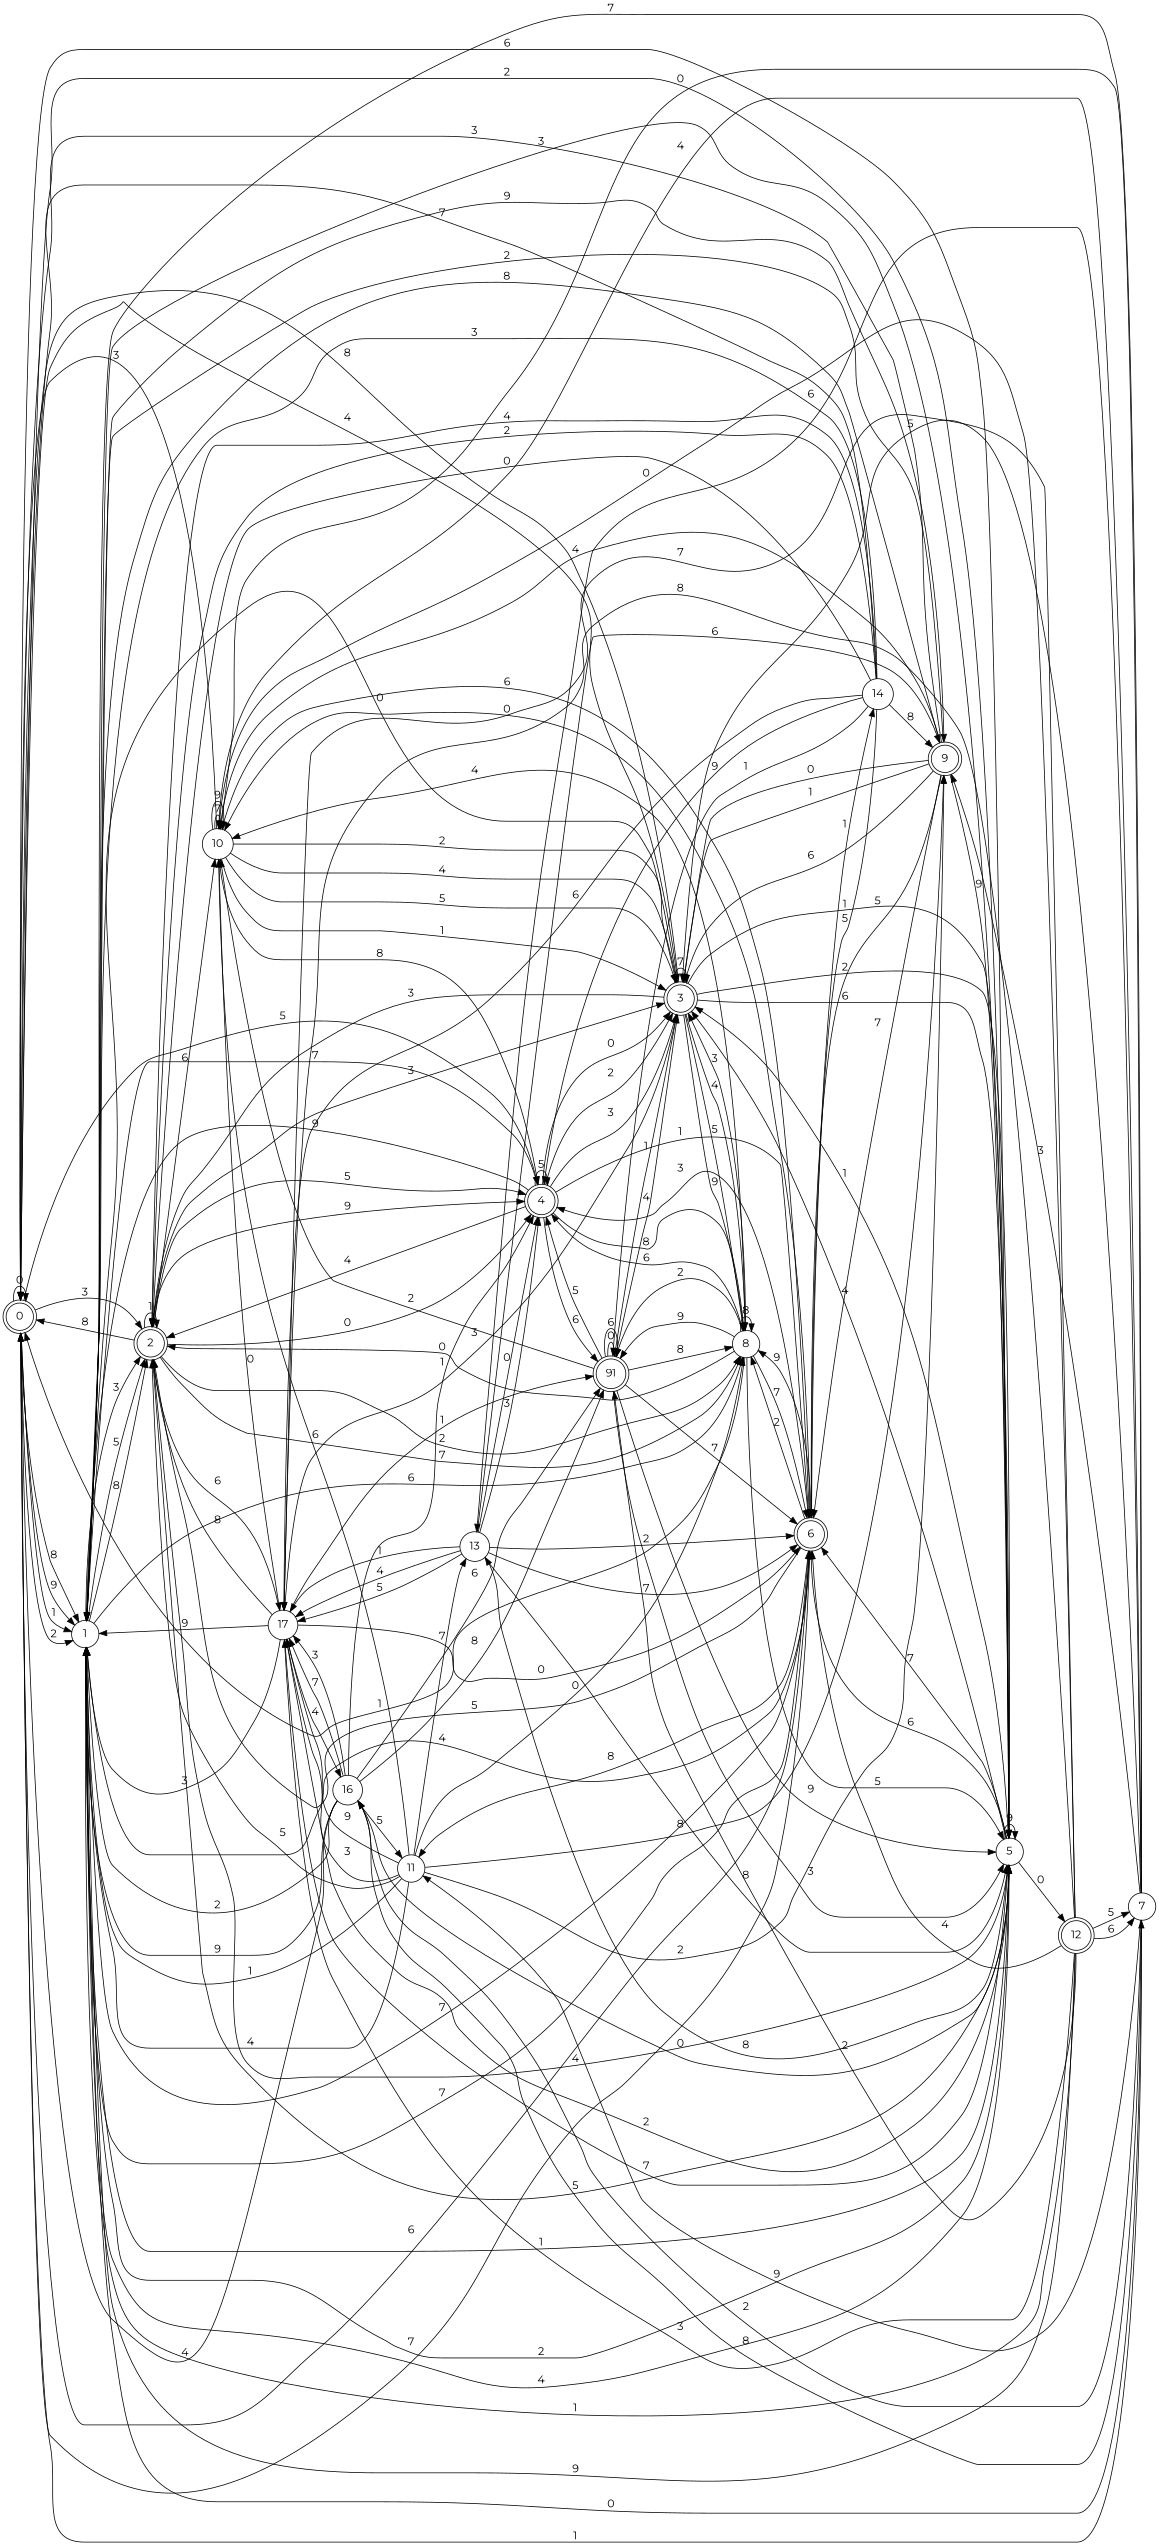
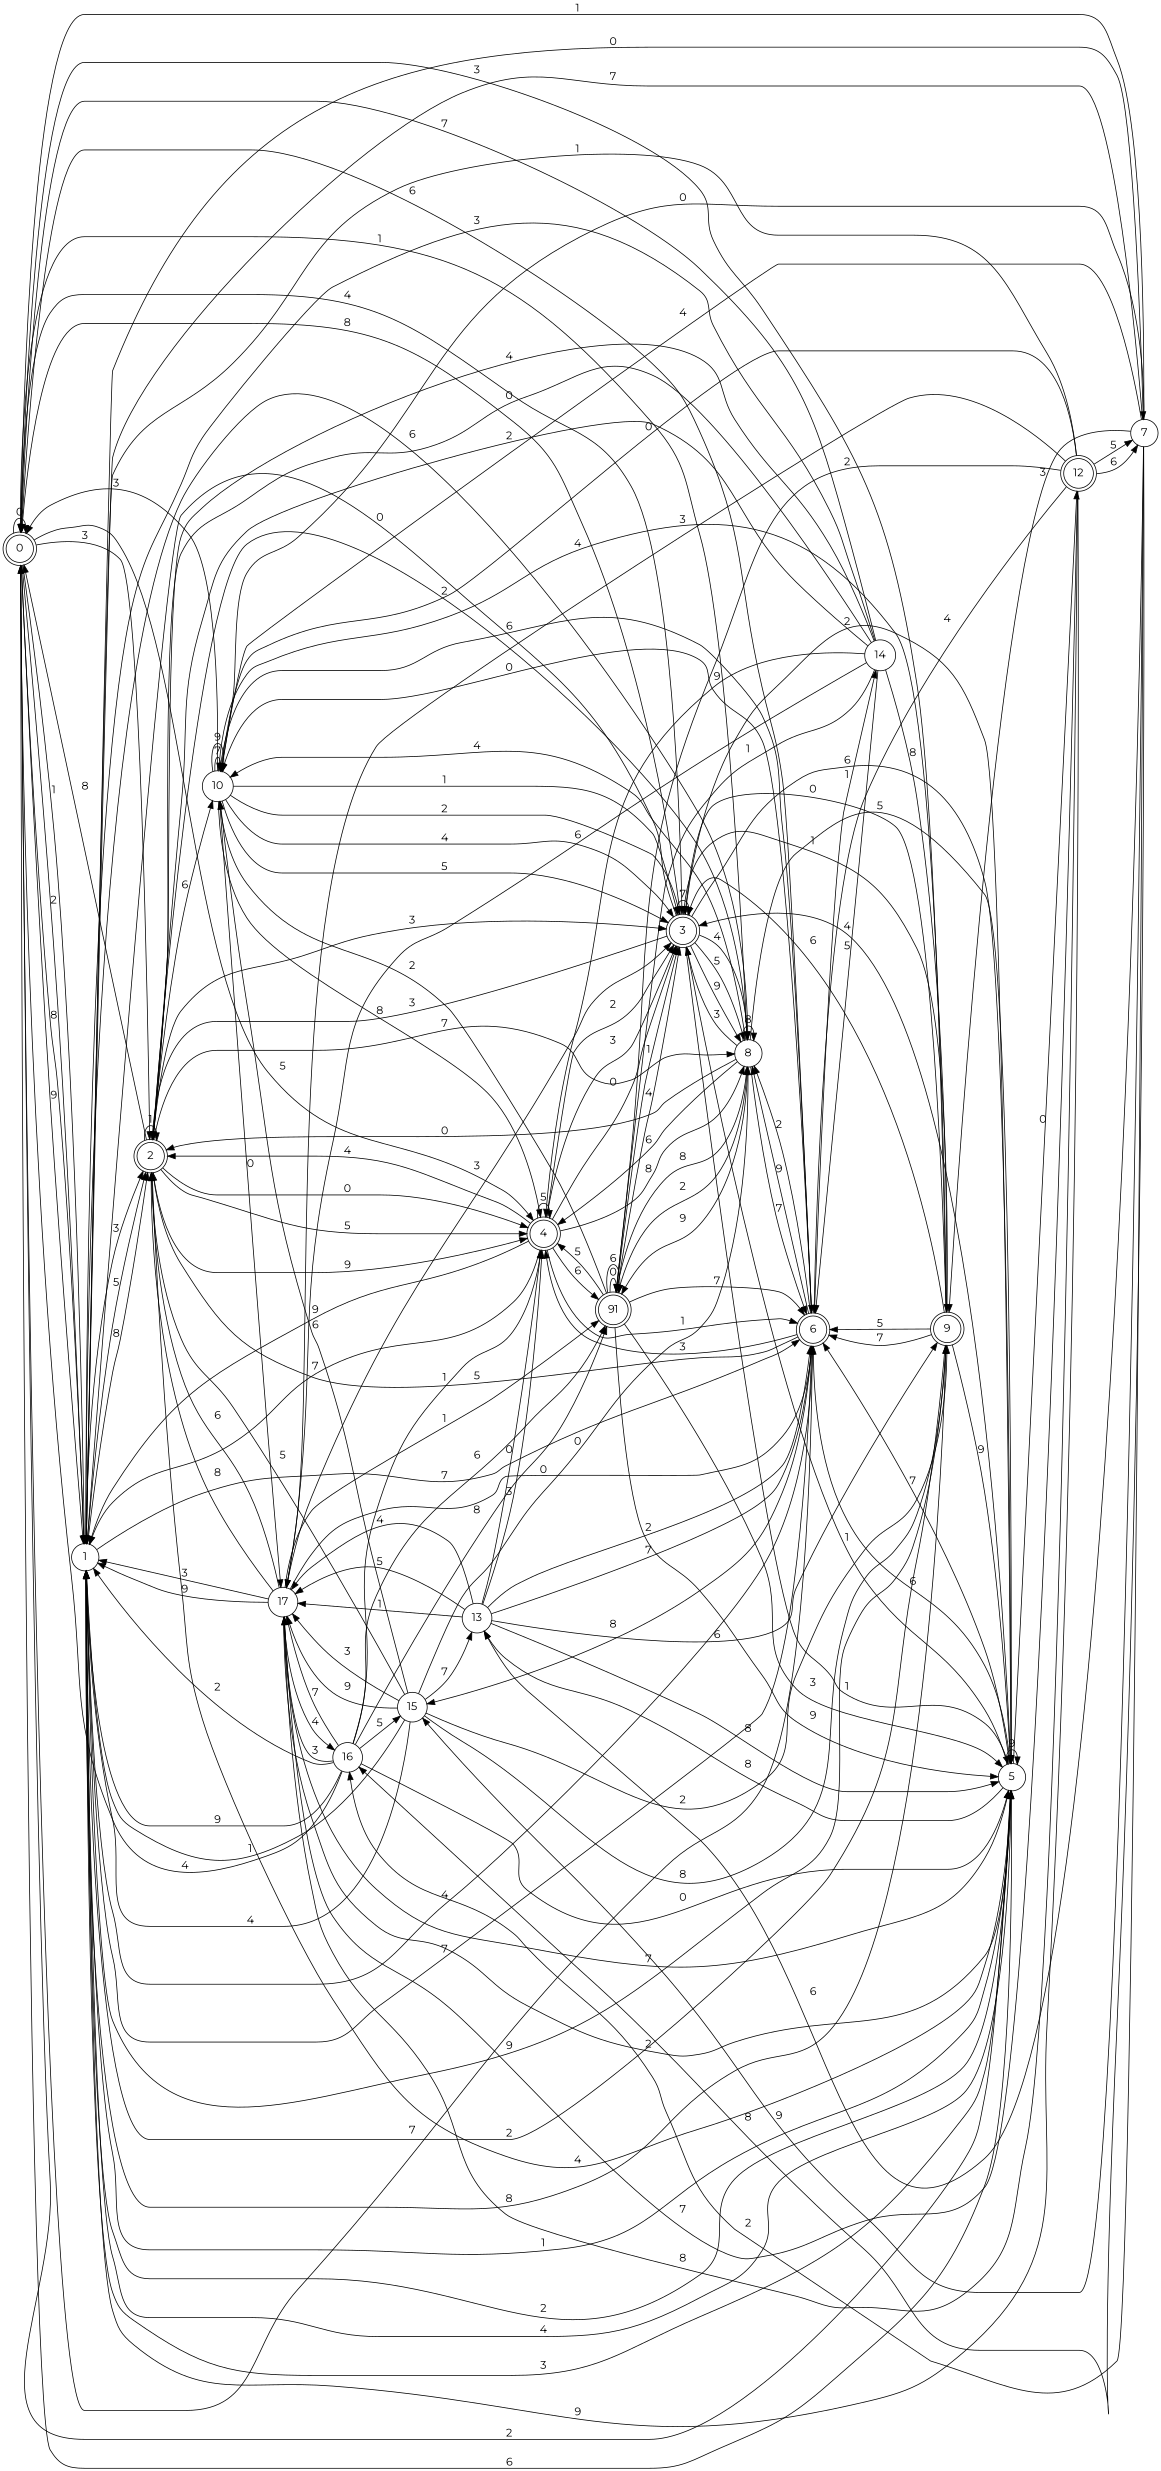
(1069, 816) -> none
(411, 1869) -> (412, 1707)
(383, 2176) -> none
